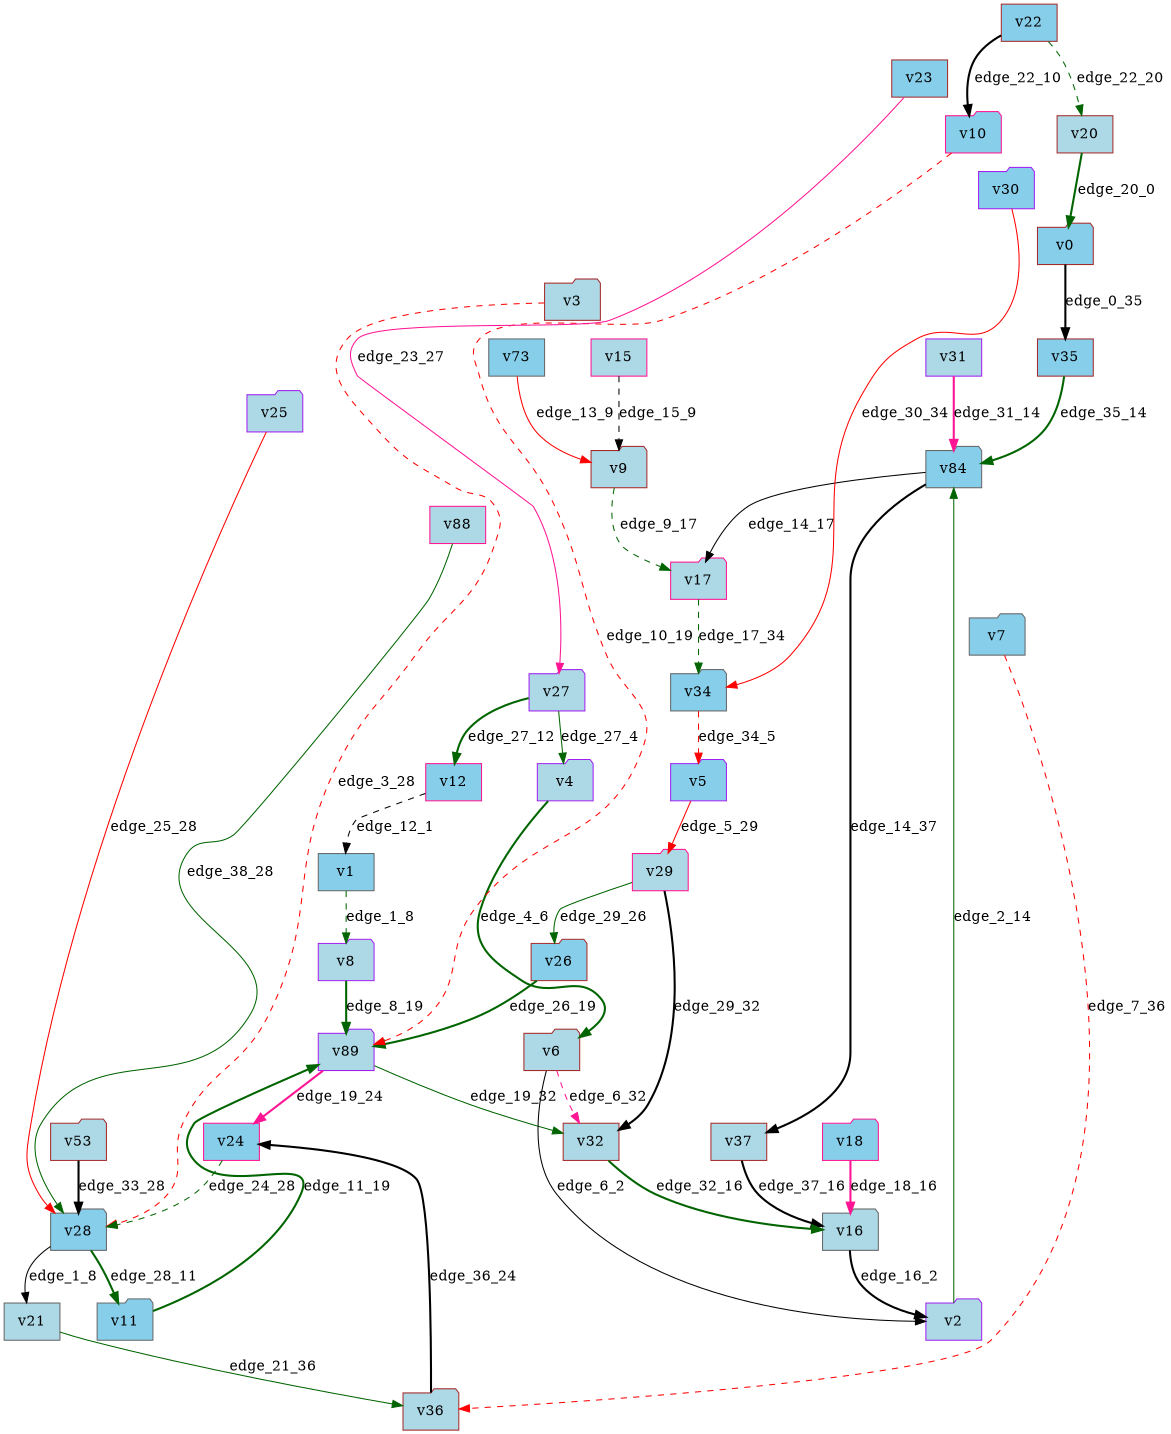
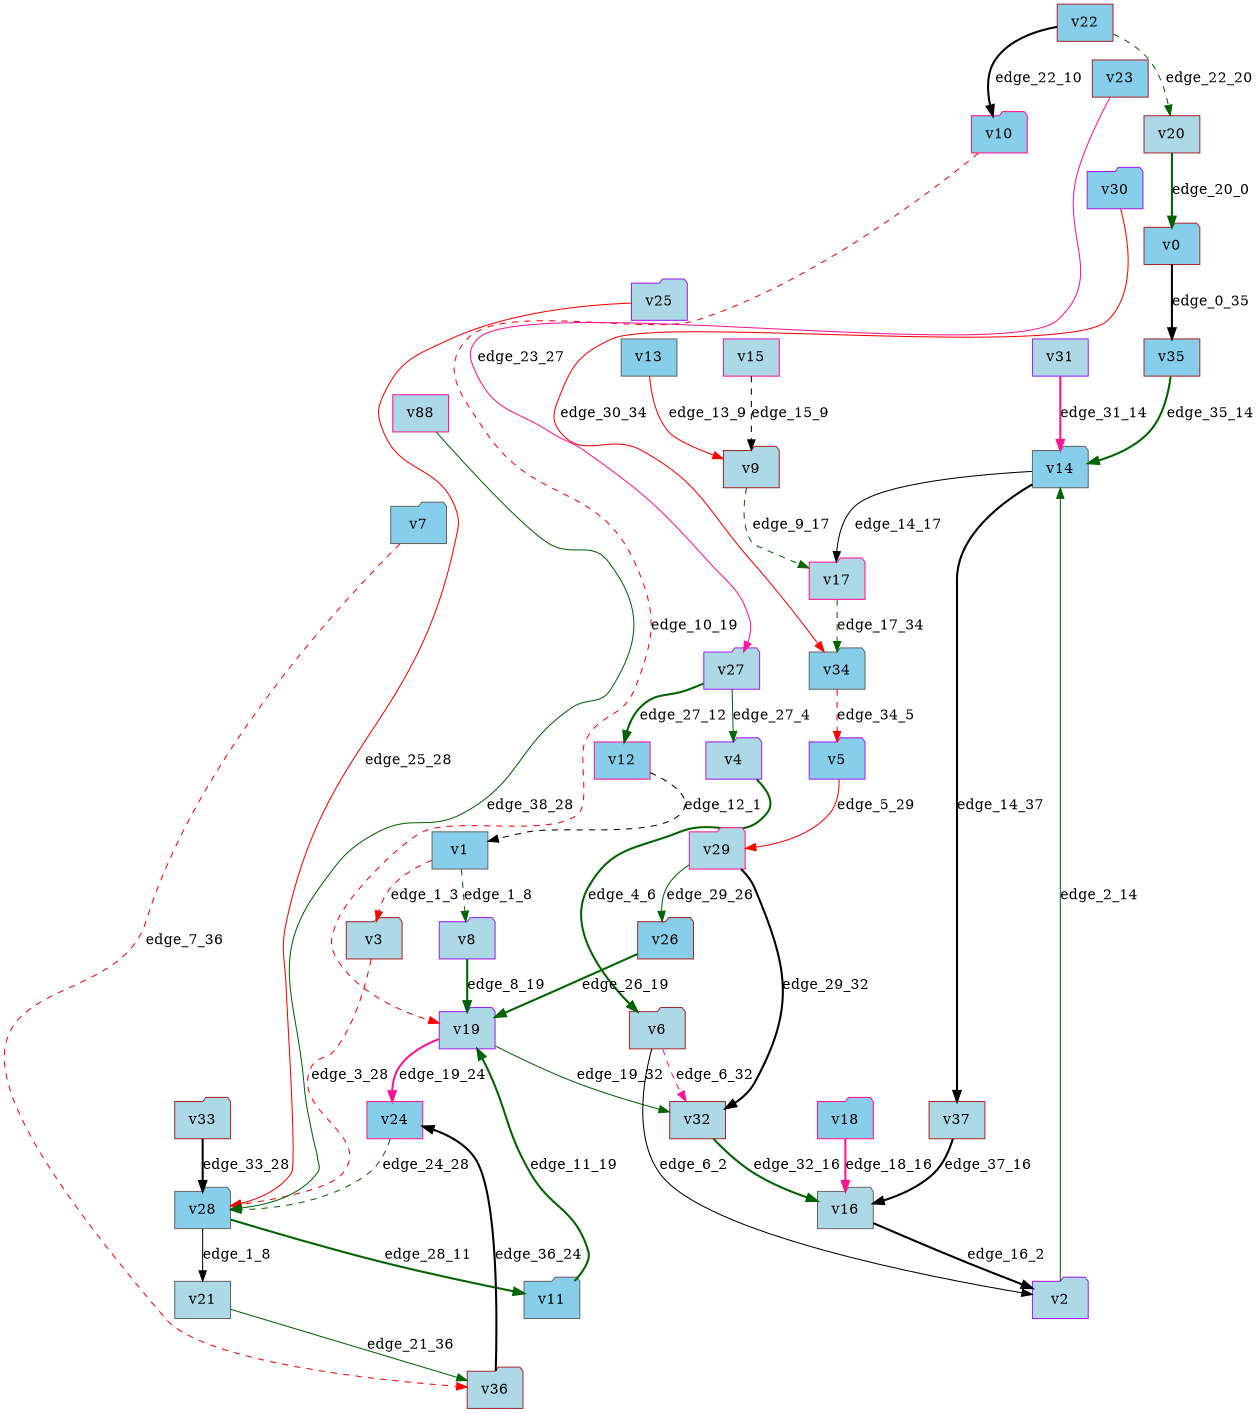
(517, 358) -> (649, 358)
(954, 469) -> (1060, 469)
none -> (399, 879)
(346, 1052) -> (467, 1030)
(79, 1142) -> (203, 1120)
